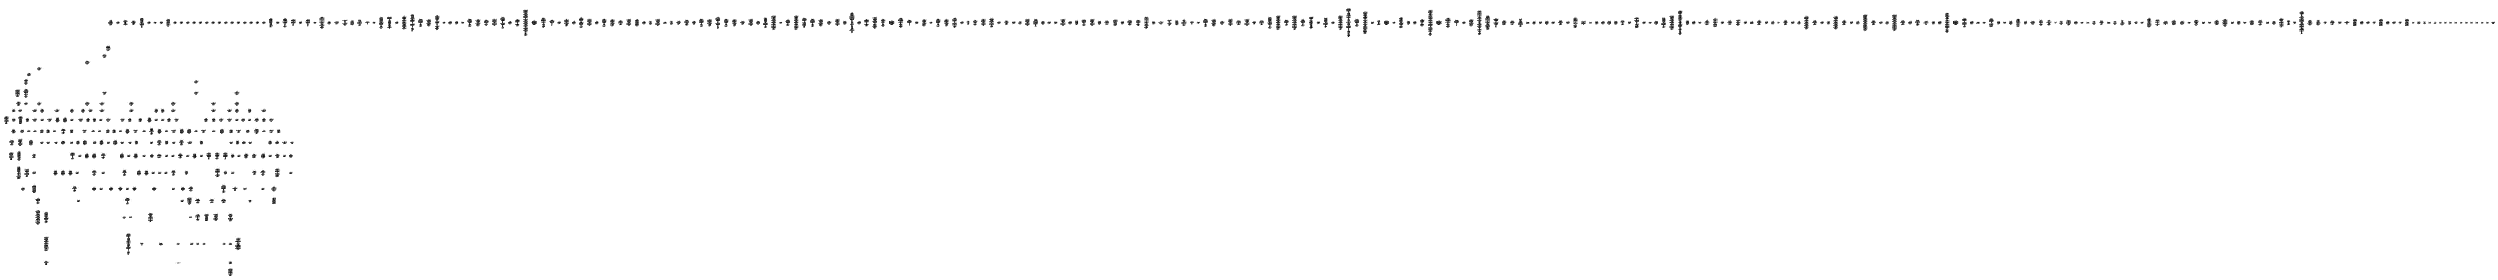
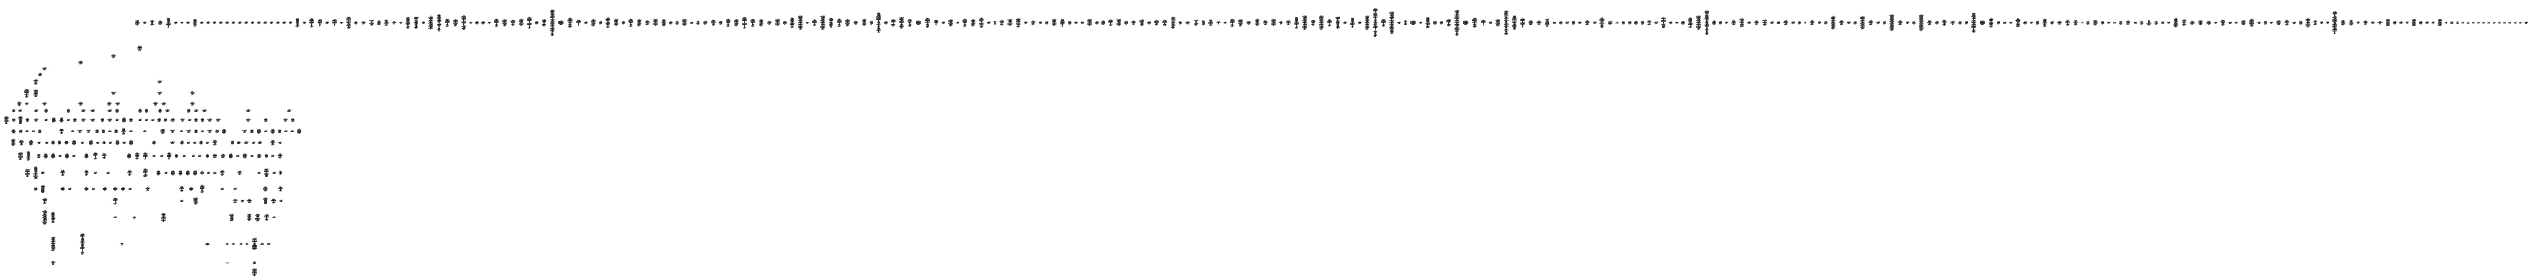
none -> (2321, 23)
(151, 143) -> none
